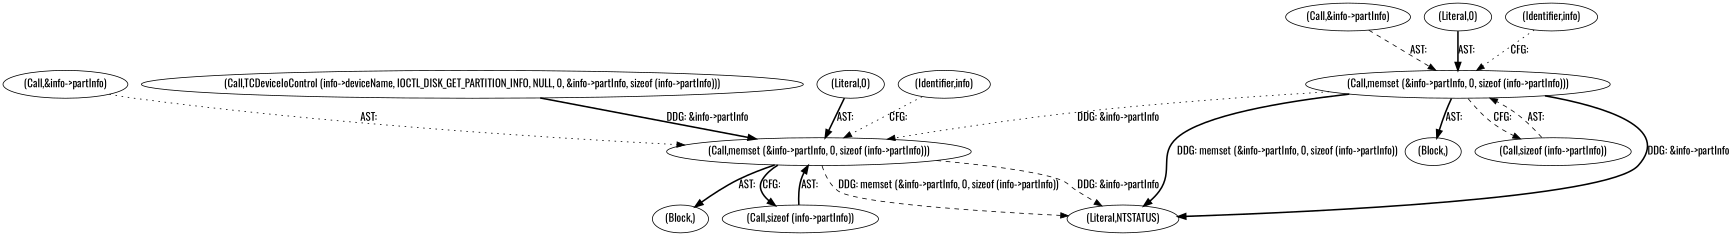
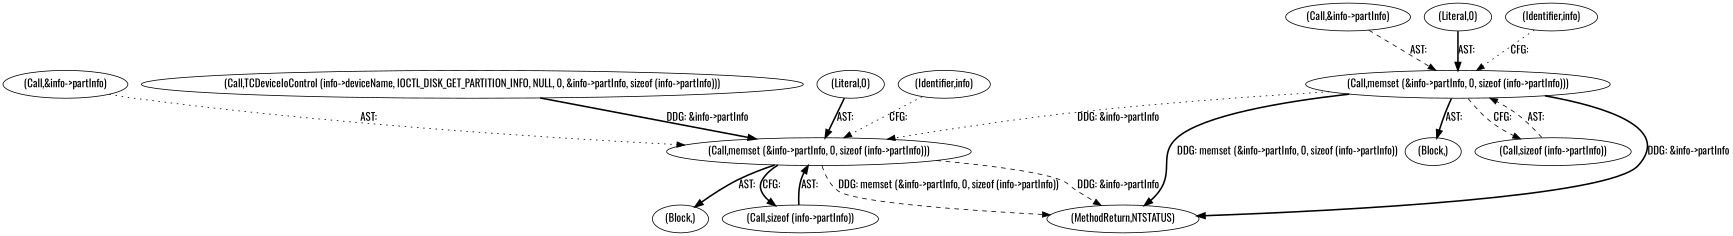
(1123, 219) -> (1123, 219)
